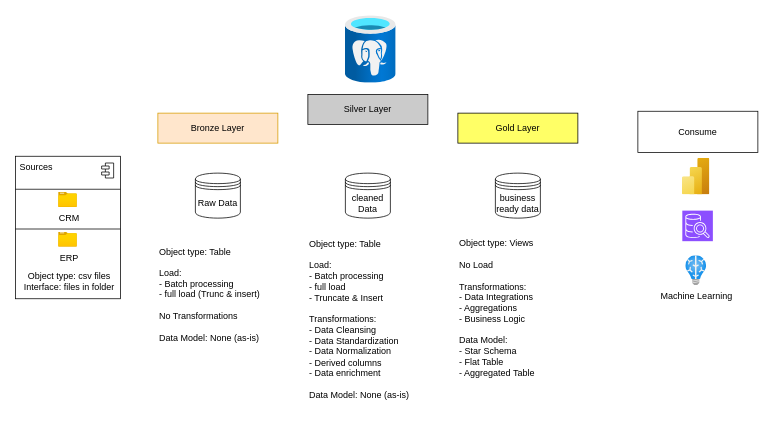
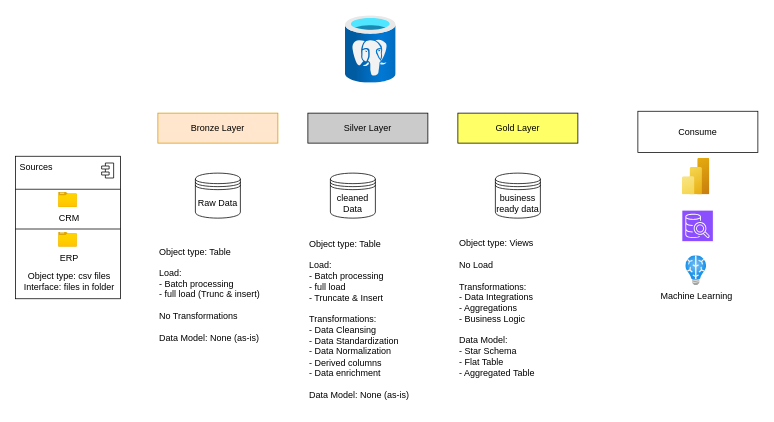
(368, 109) -> (368, 128)
(368, 195) -> (353, 195)
